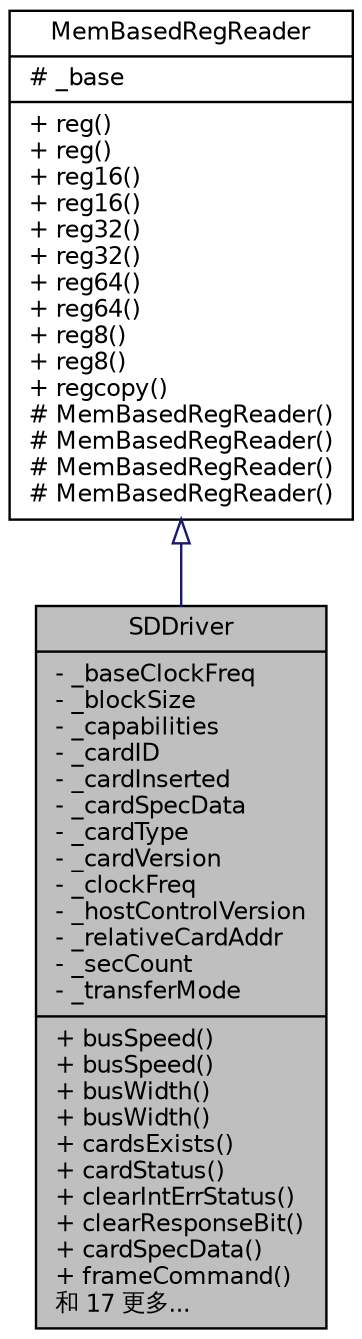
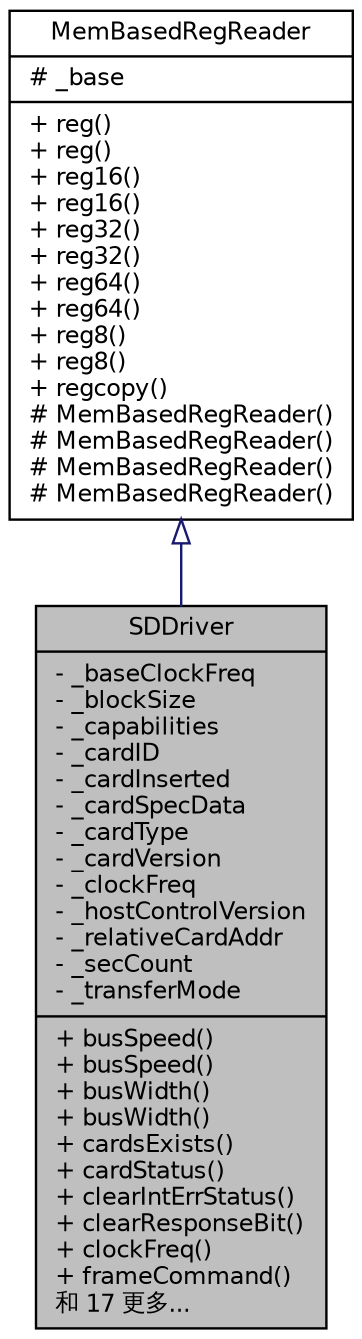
(160, 1250) -> (134, 1250)
